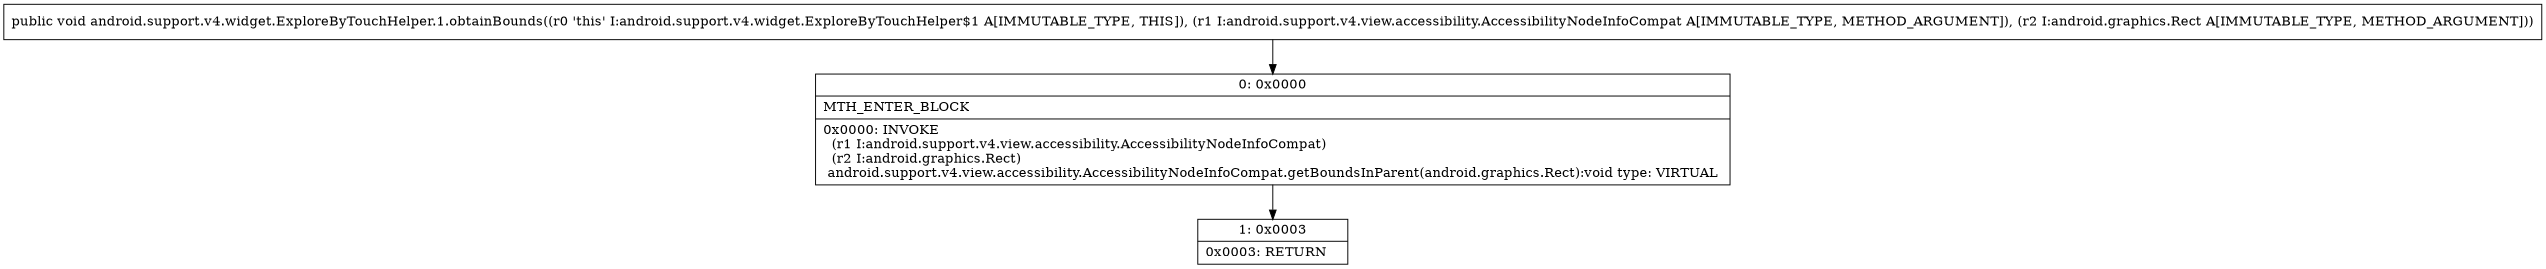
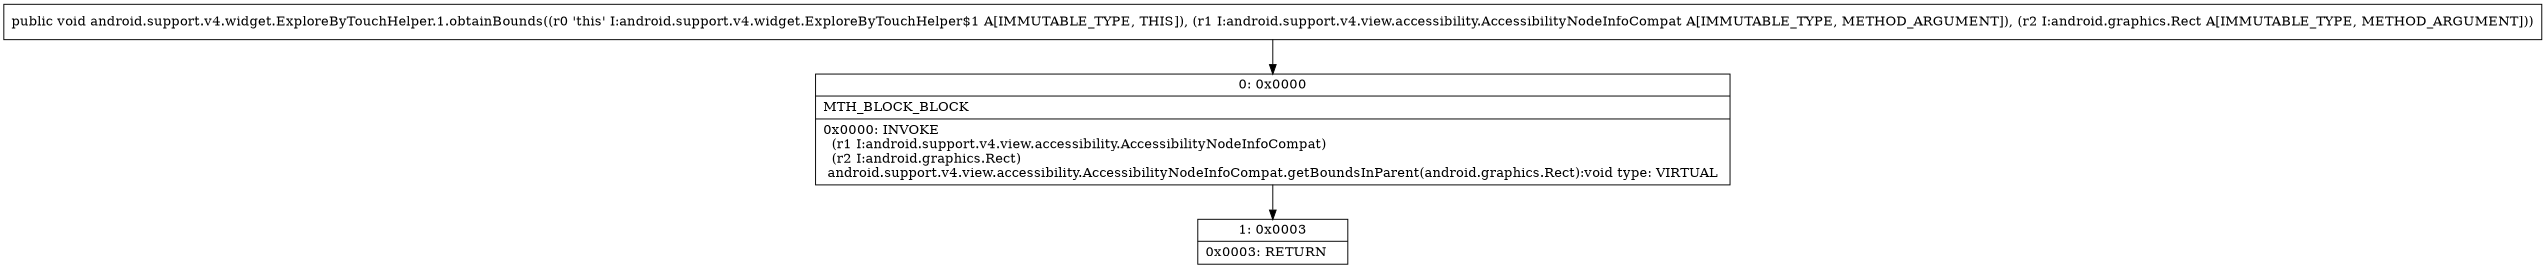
(897, 107) -> (896, 107)
